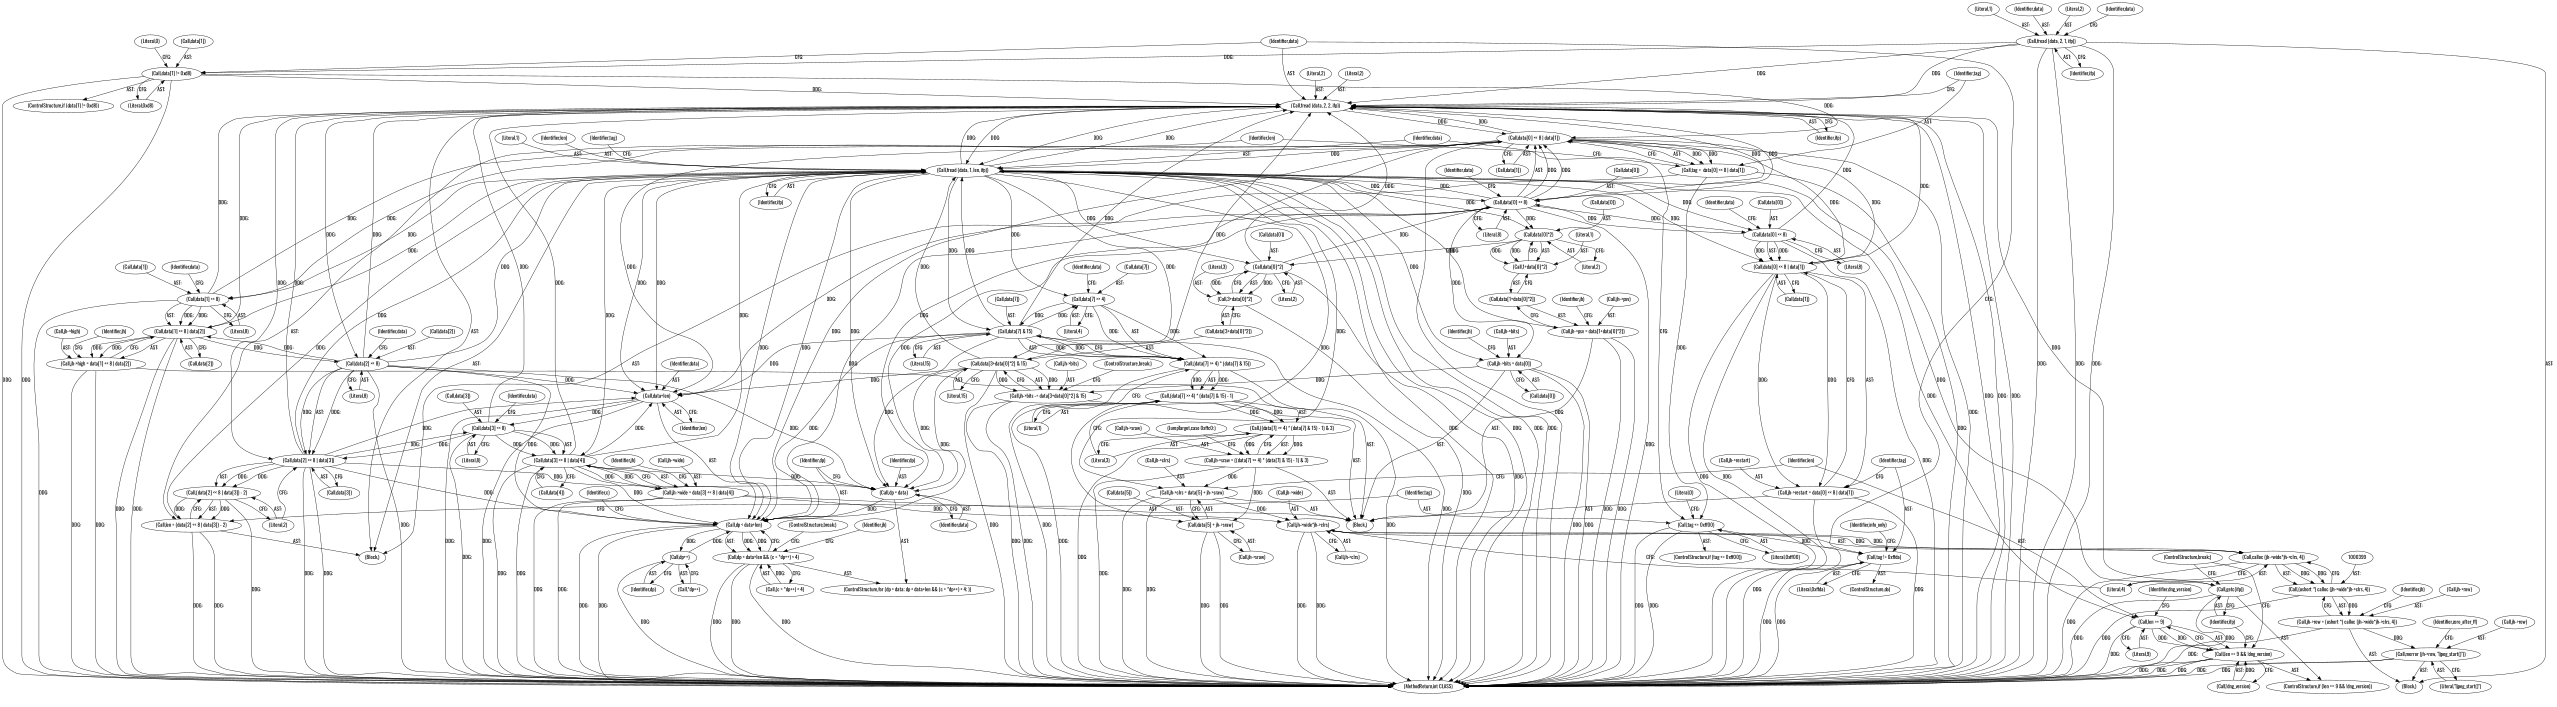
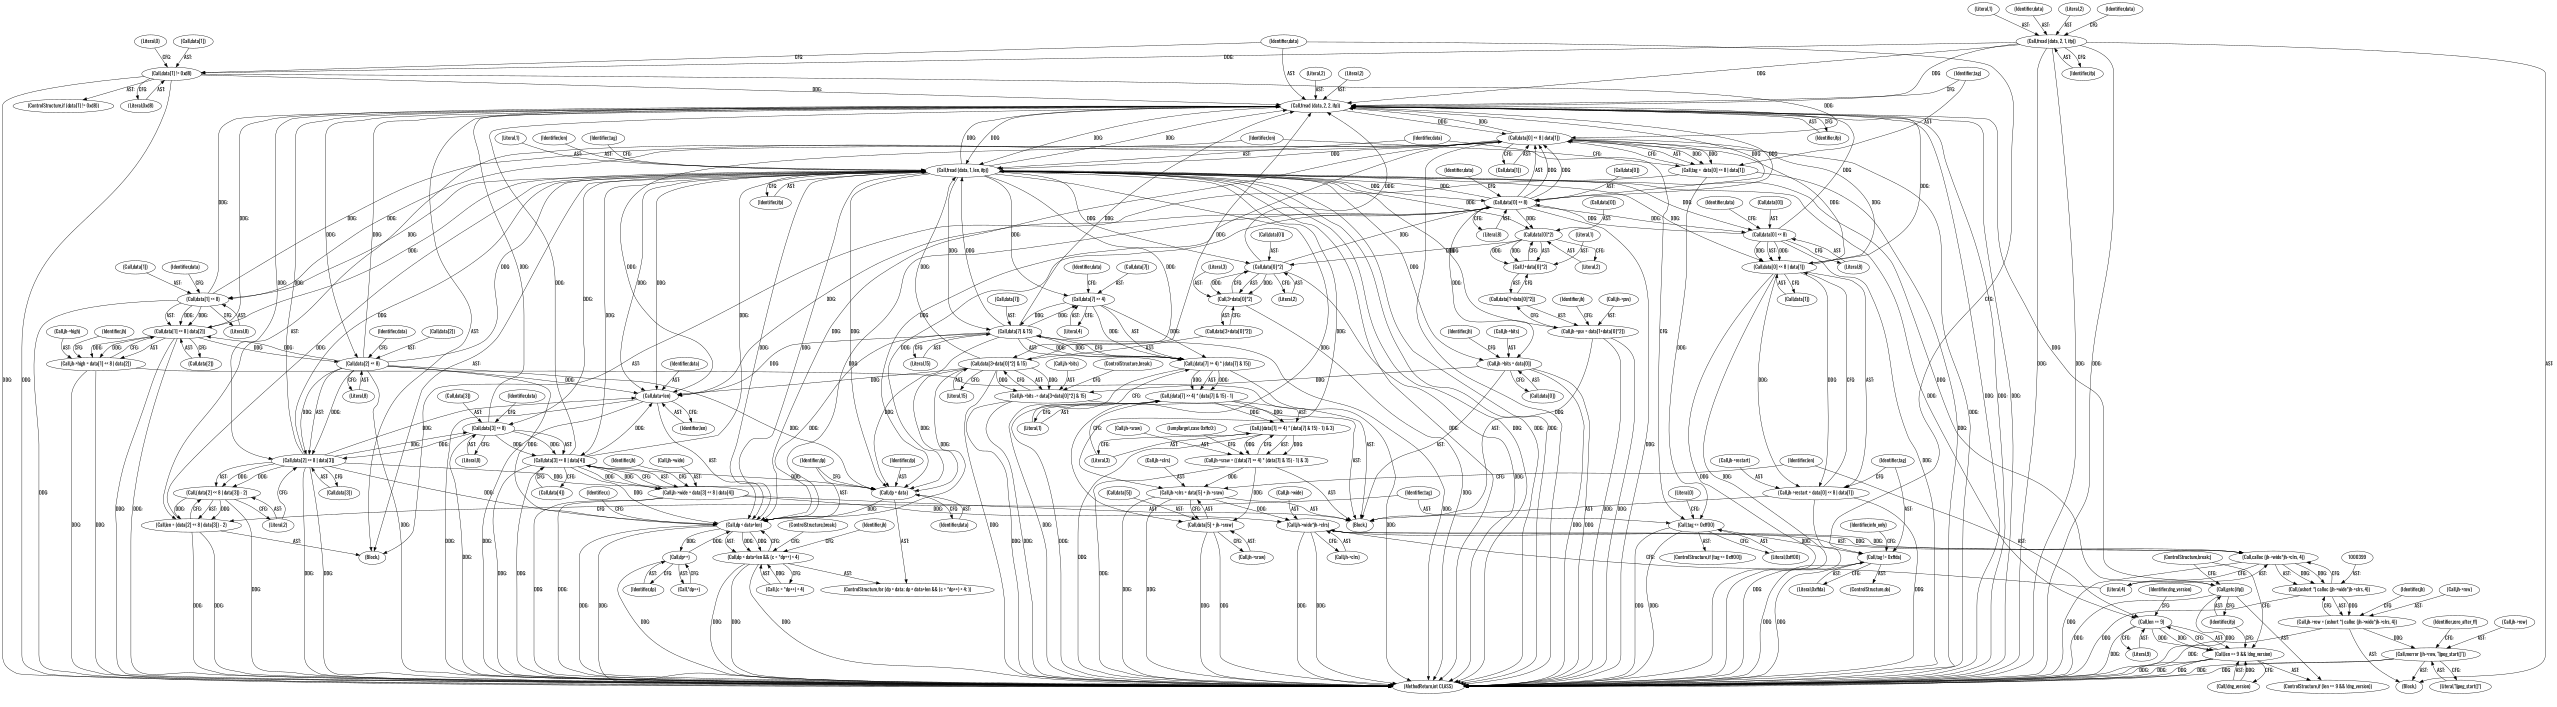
(577, 413) -> (590, 189)
